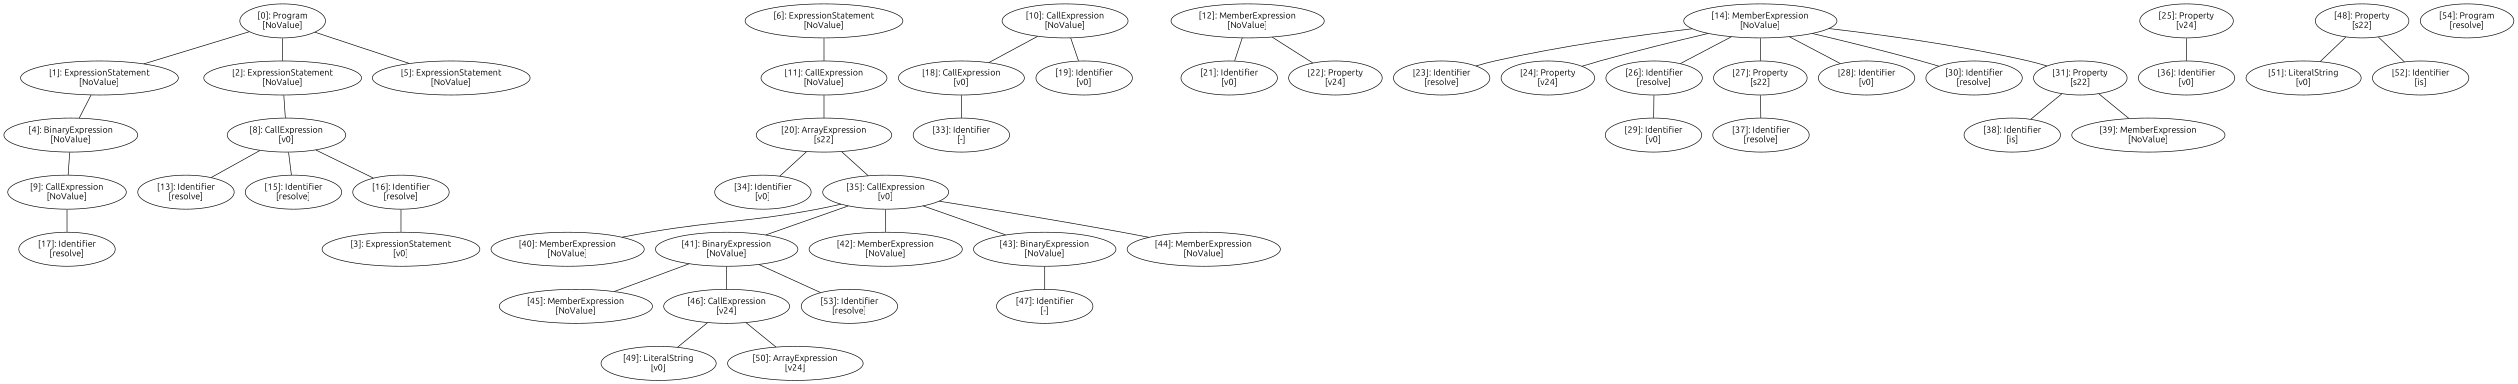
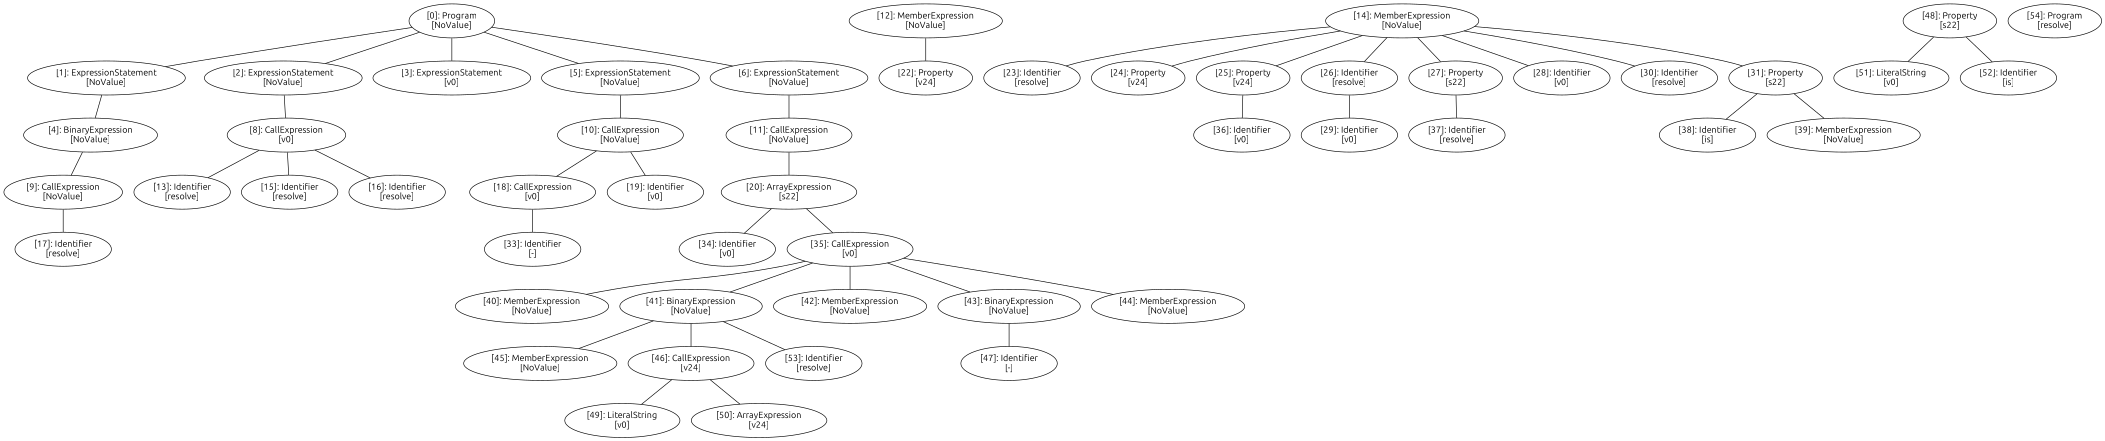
none -> (612, 46)
none -> (1319, 51)
(1229, 78) -> none
none -> (620, 107)
(401, 221) -> (452, 50)
